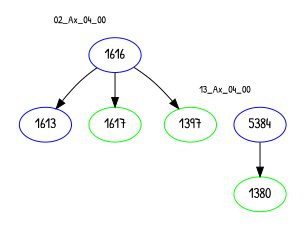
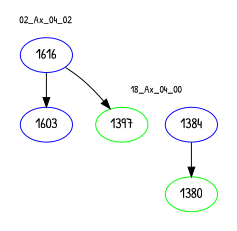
(80, 21) -> (46, 21)
(225, 90) -> (157, 90)
(45, 125) -> (46, 125)
(115, 125) -> none
(260, 125) -> (191, 125)
